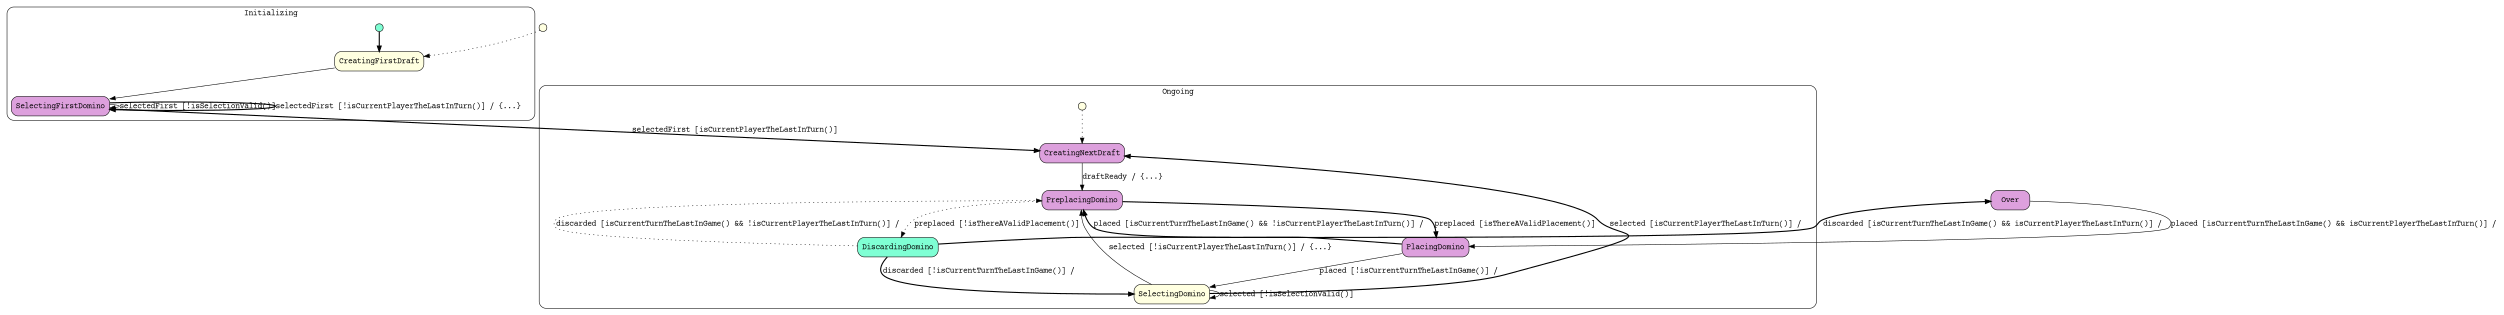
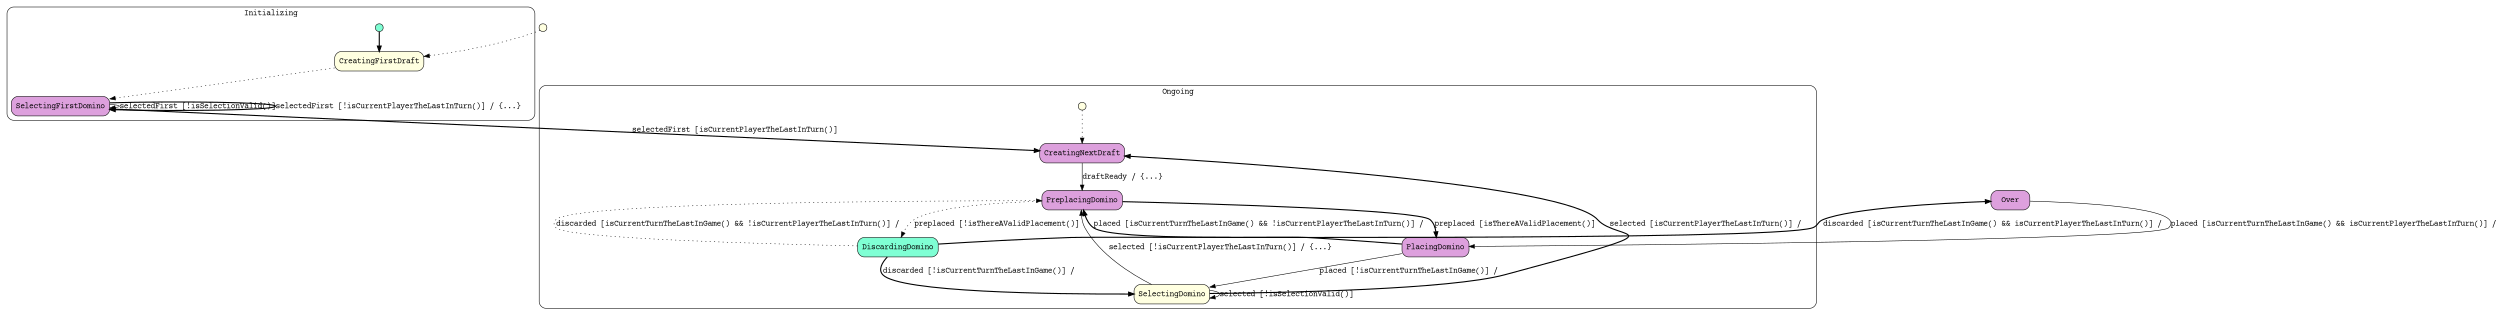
(225, 83) -> (225, 83)
